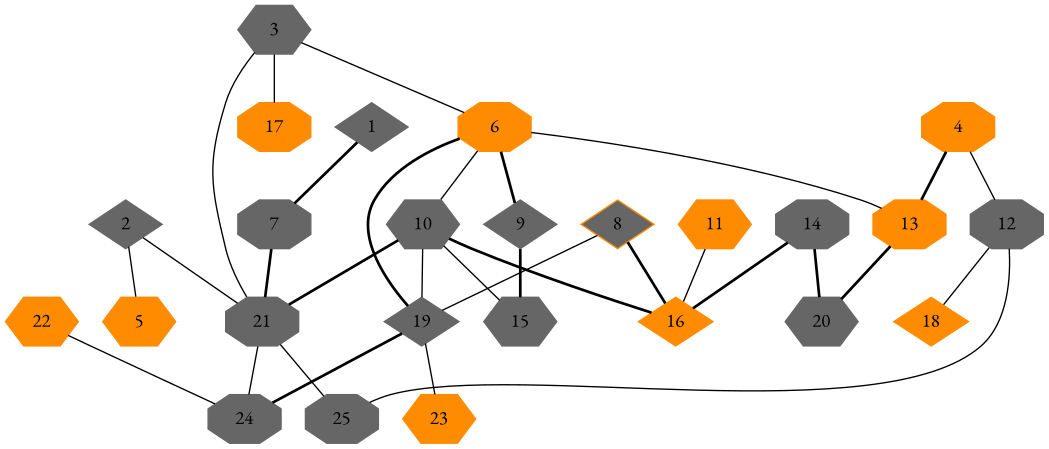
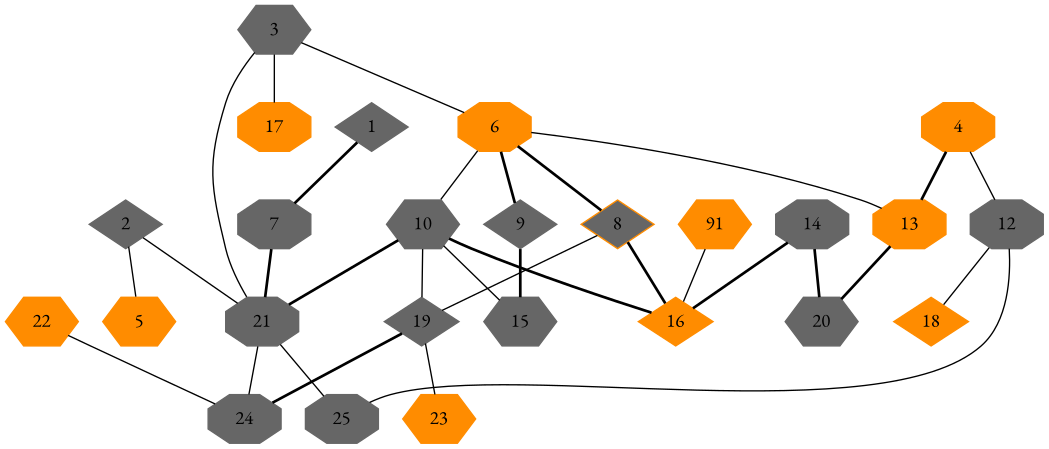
(372, 205) -> (559, 178)
(715, 224) -> (715, 224)
